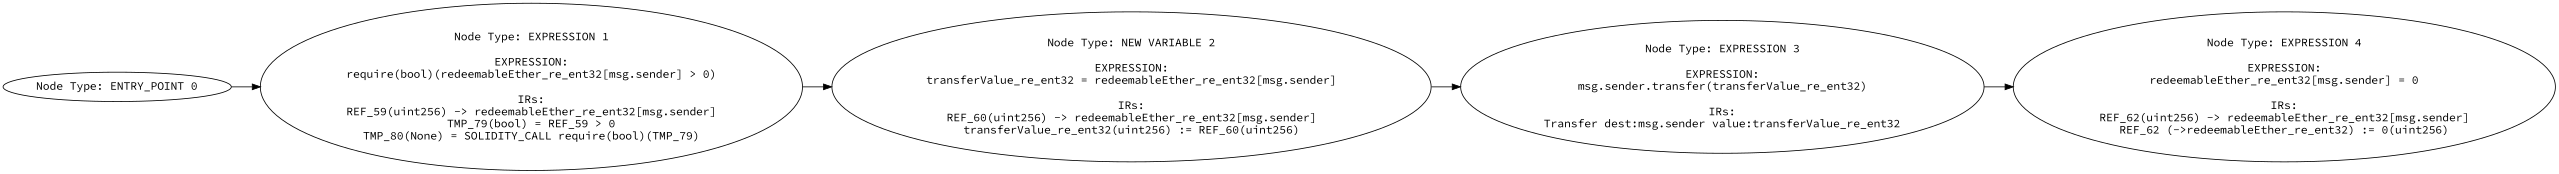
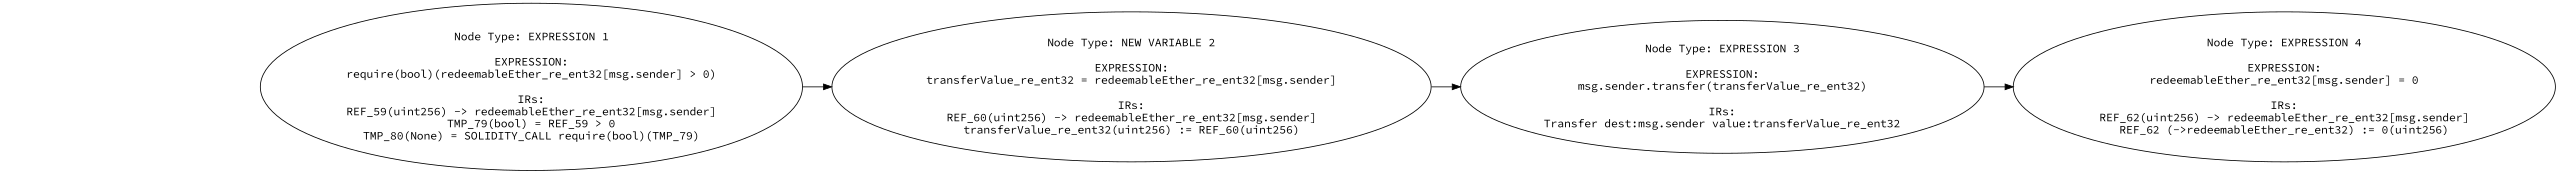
(117, 87) -> none
